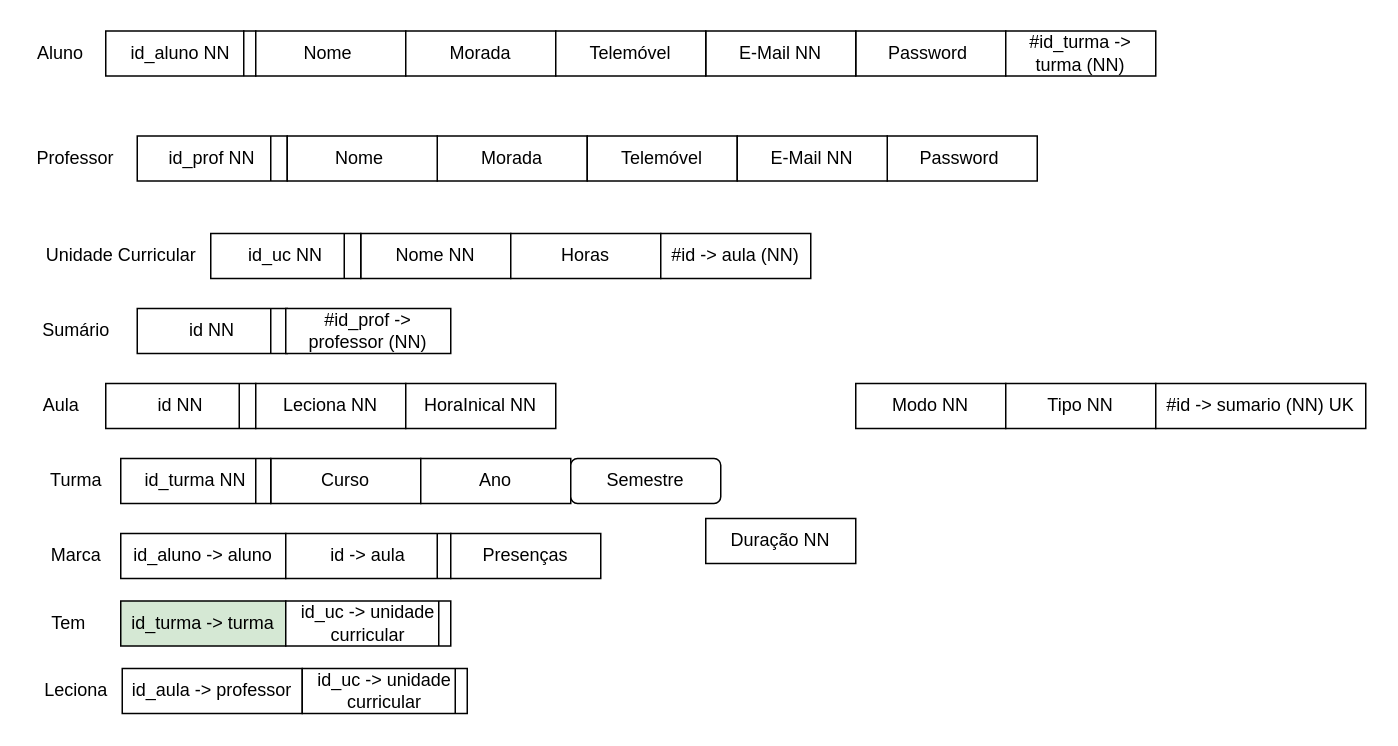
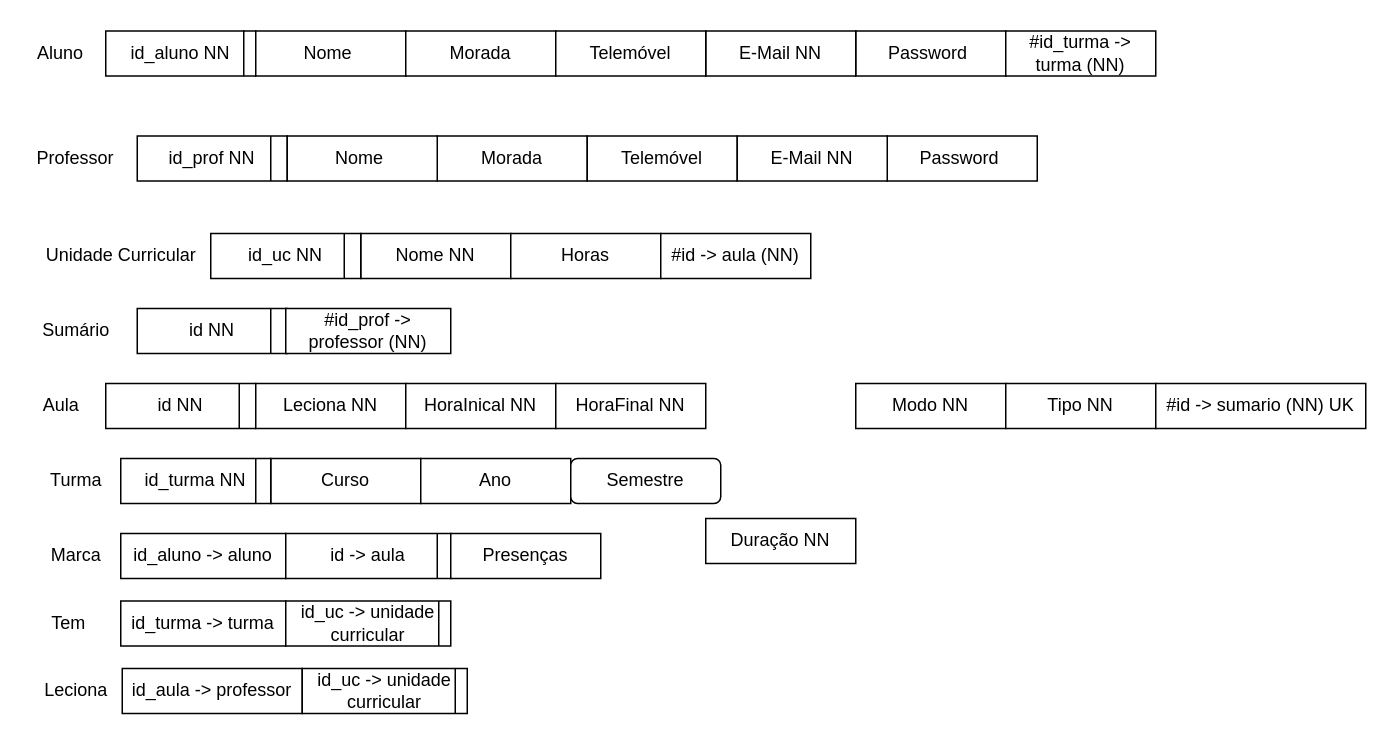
none -> (631, 406)
(203, 623) -> (203, 623)
